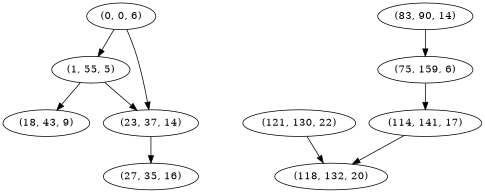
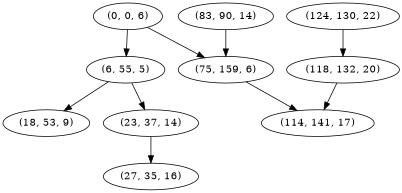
(139, 65) -> (173, 41)
(91, 70) -> (126, 70)
(46, 123) -> (46, 123)
(299, 123) -> (343, 16)
(382, 148) -> (332, 93)
